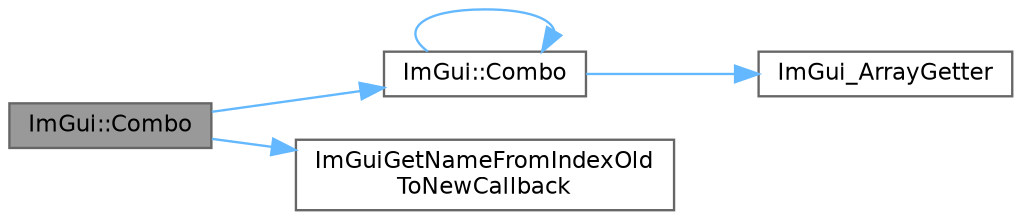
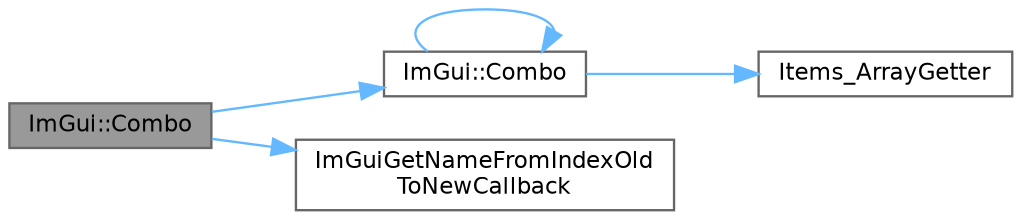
(885, 74) -> (885, 74)
